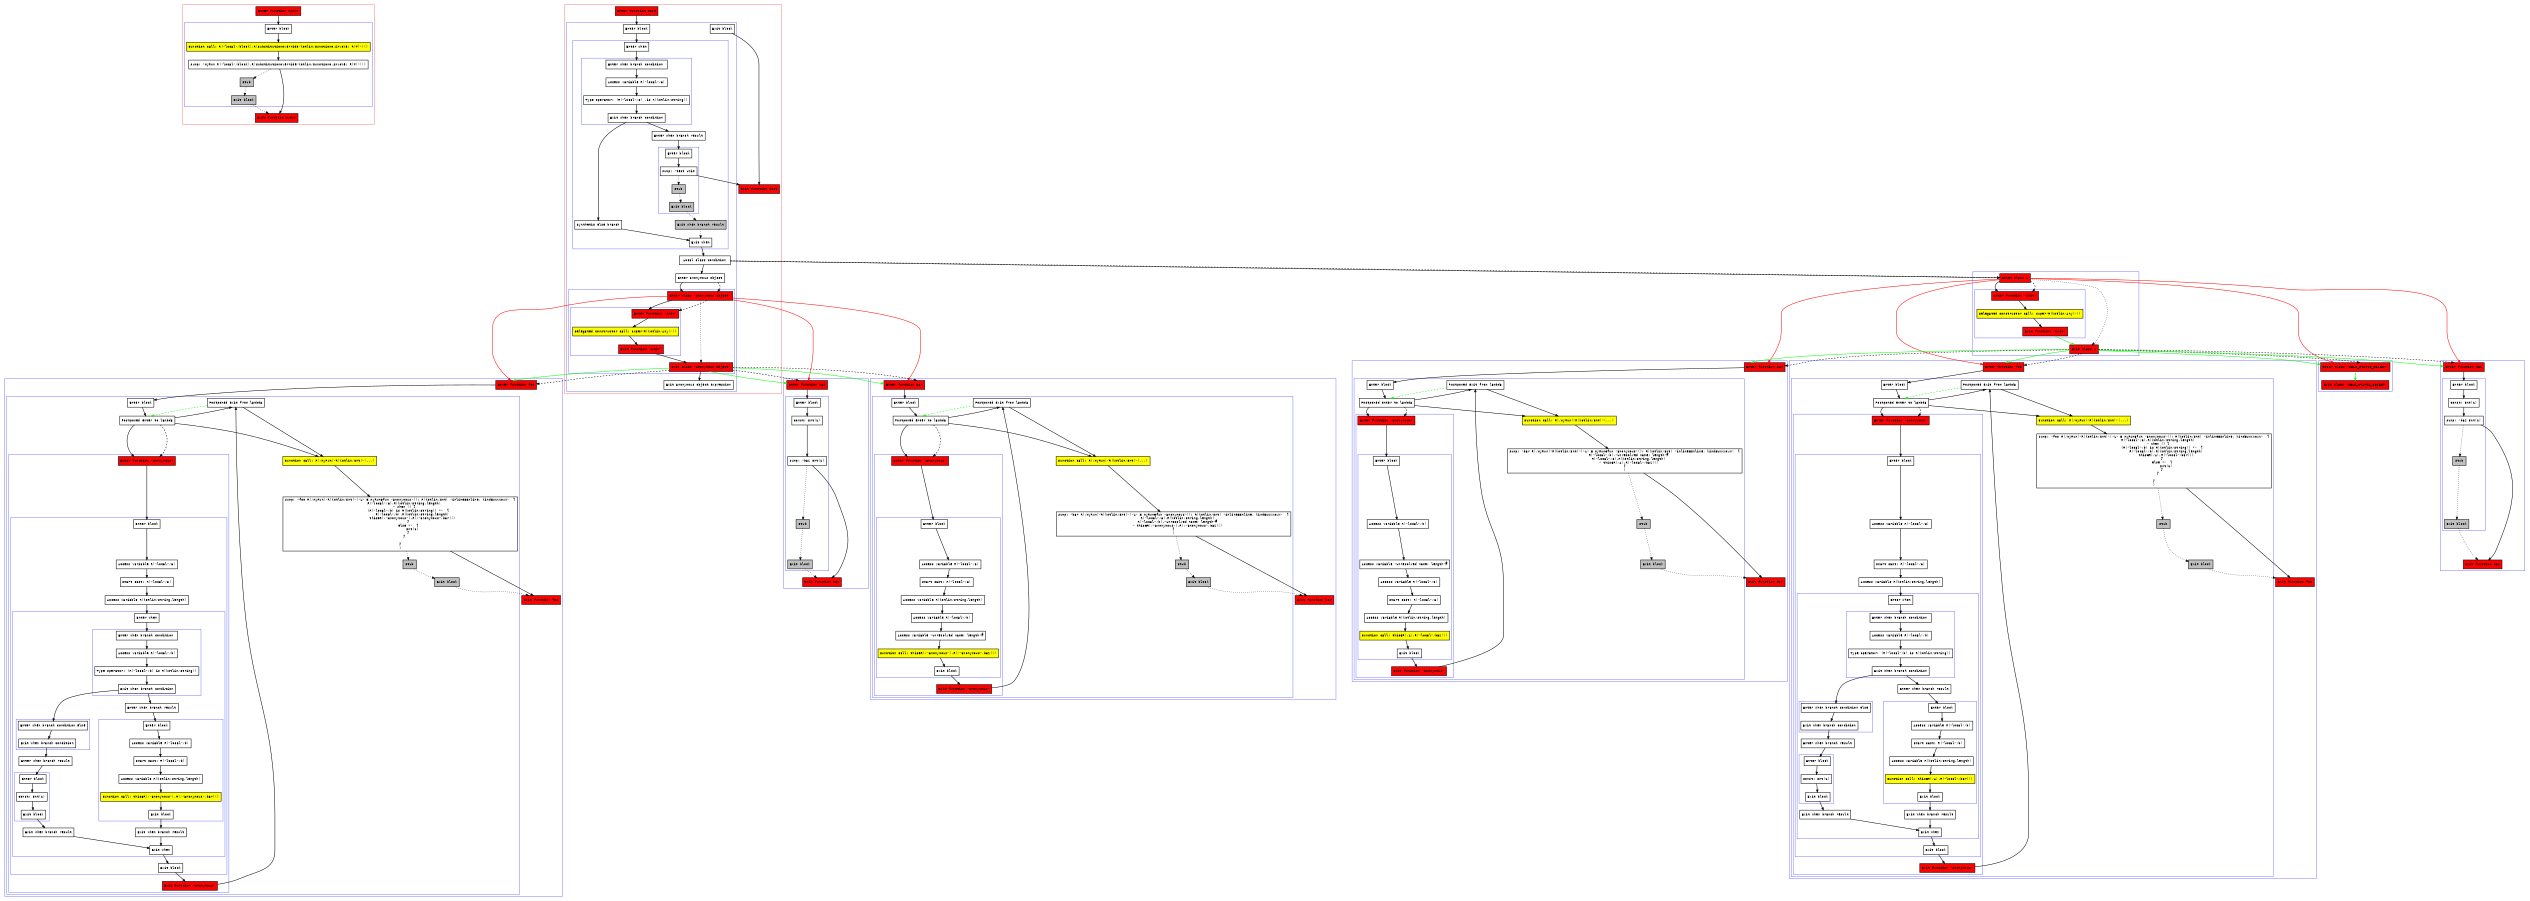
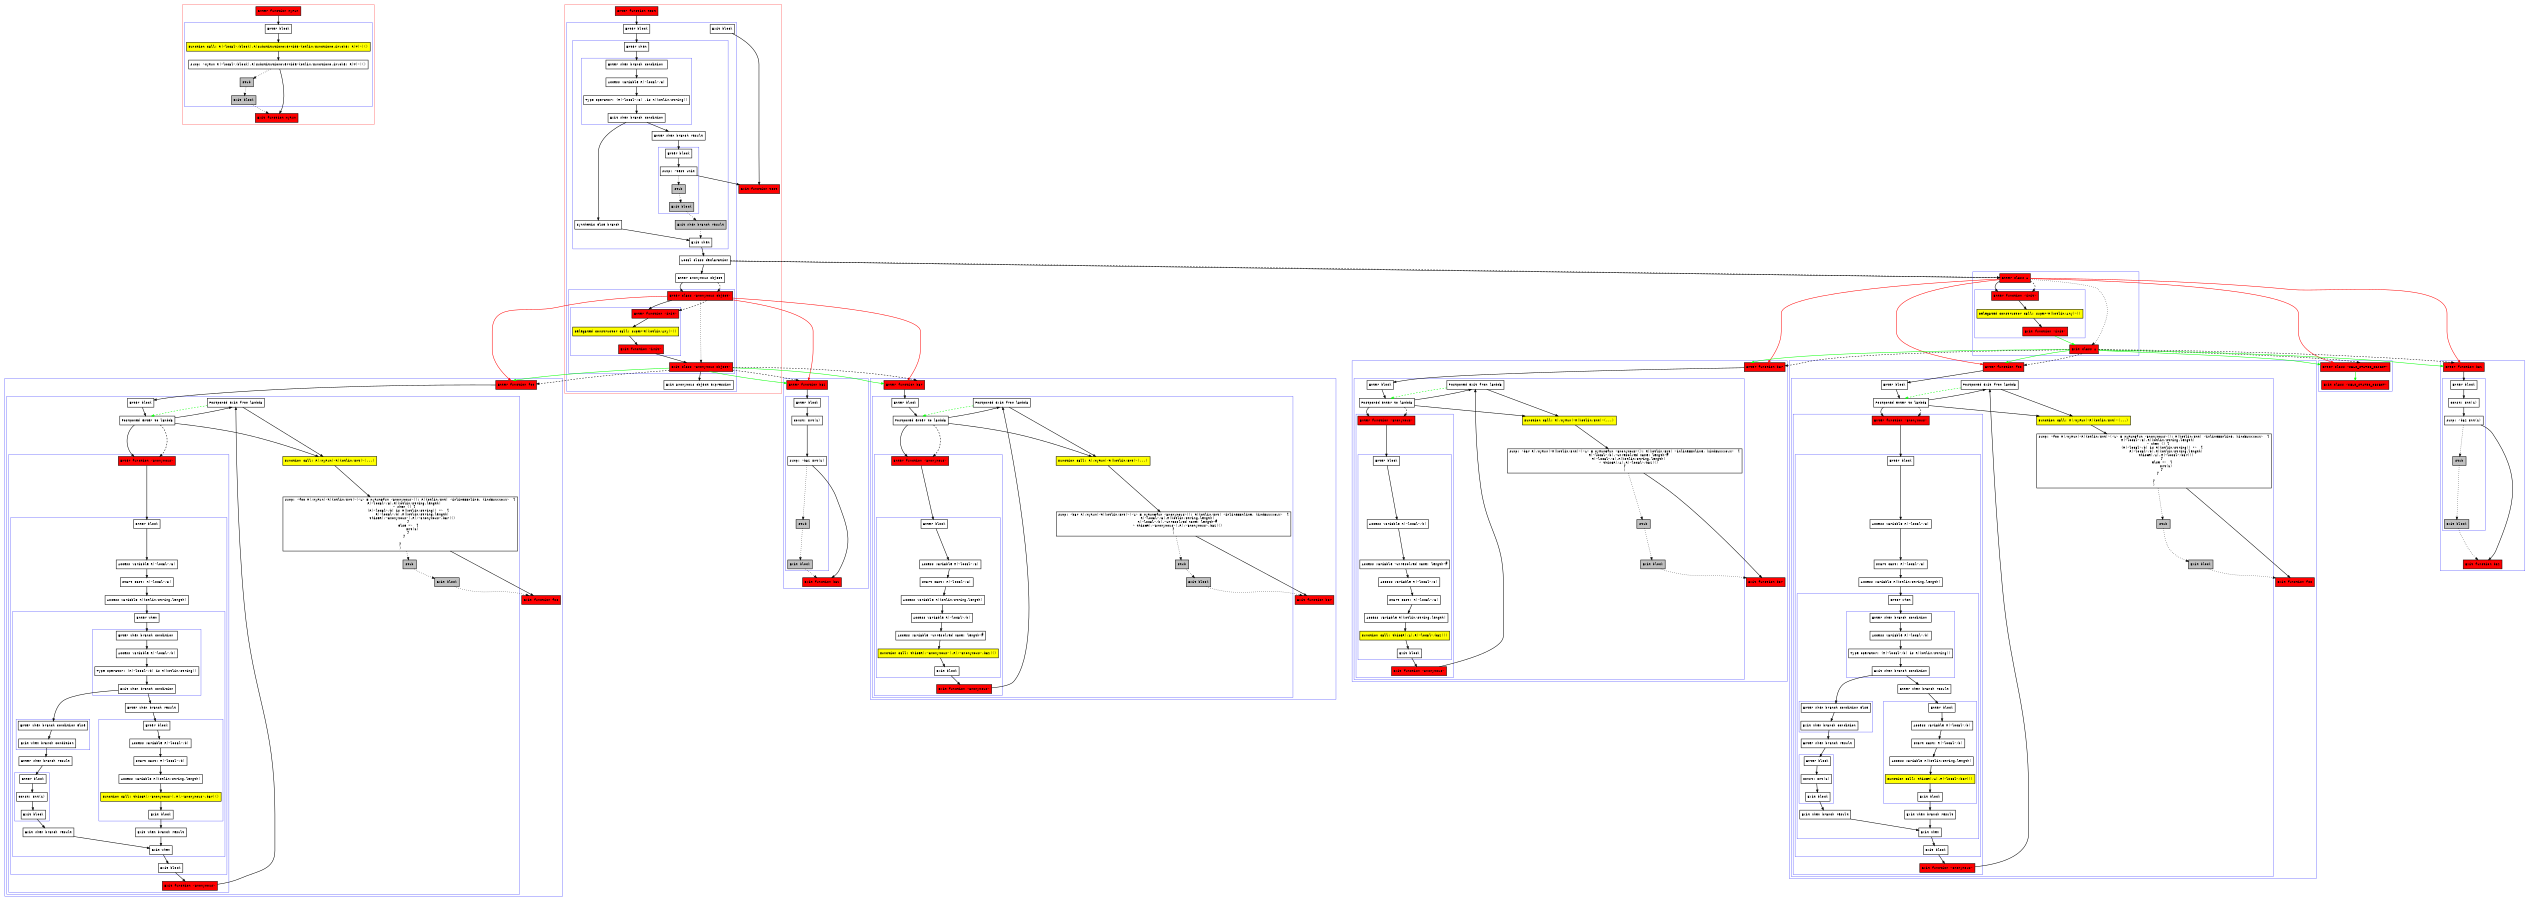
(705, 260) -> (705, 260)
